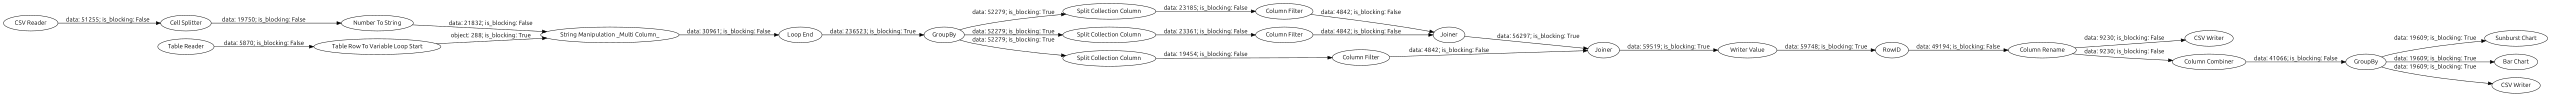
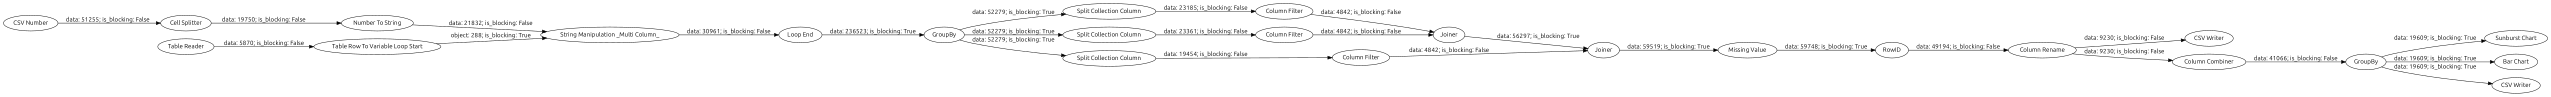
(31, 23) -> (31, 23)
(1747, 50) -> (1747, 50)
